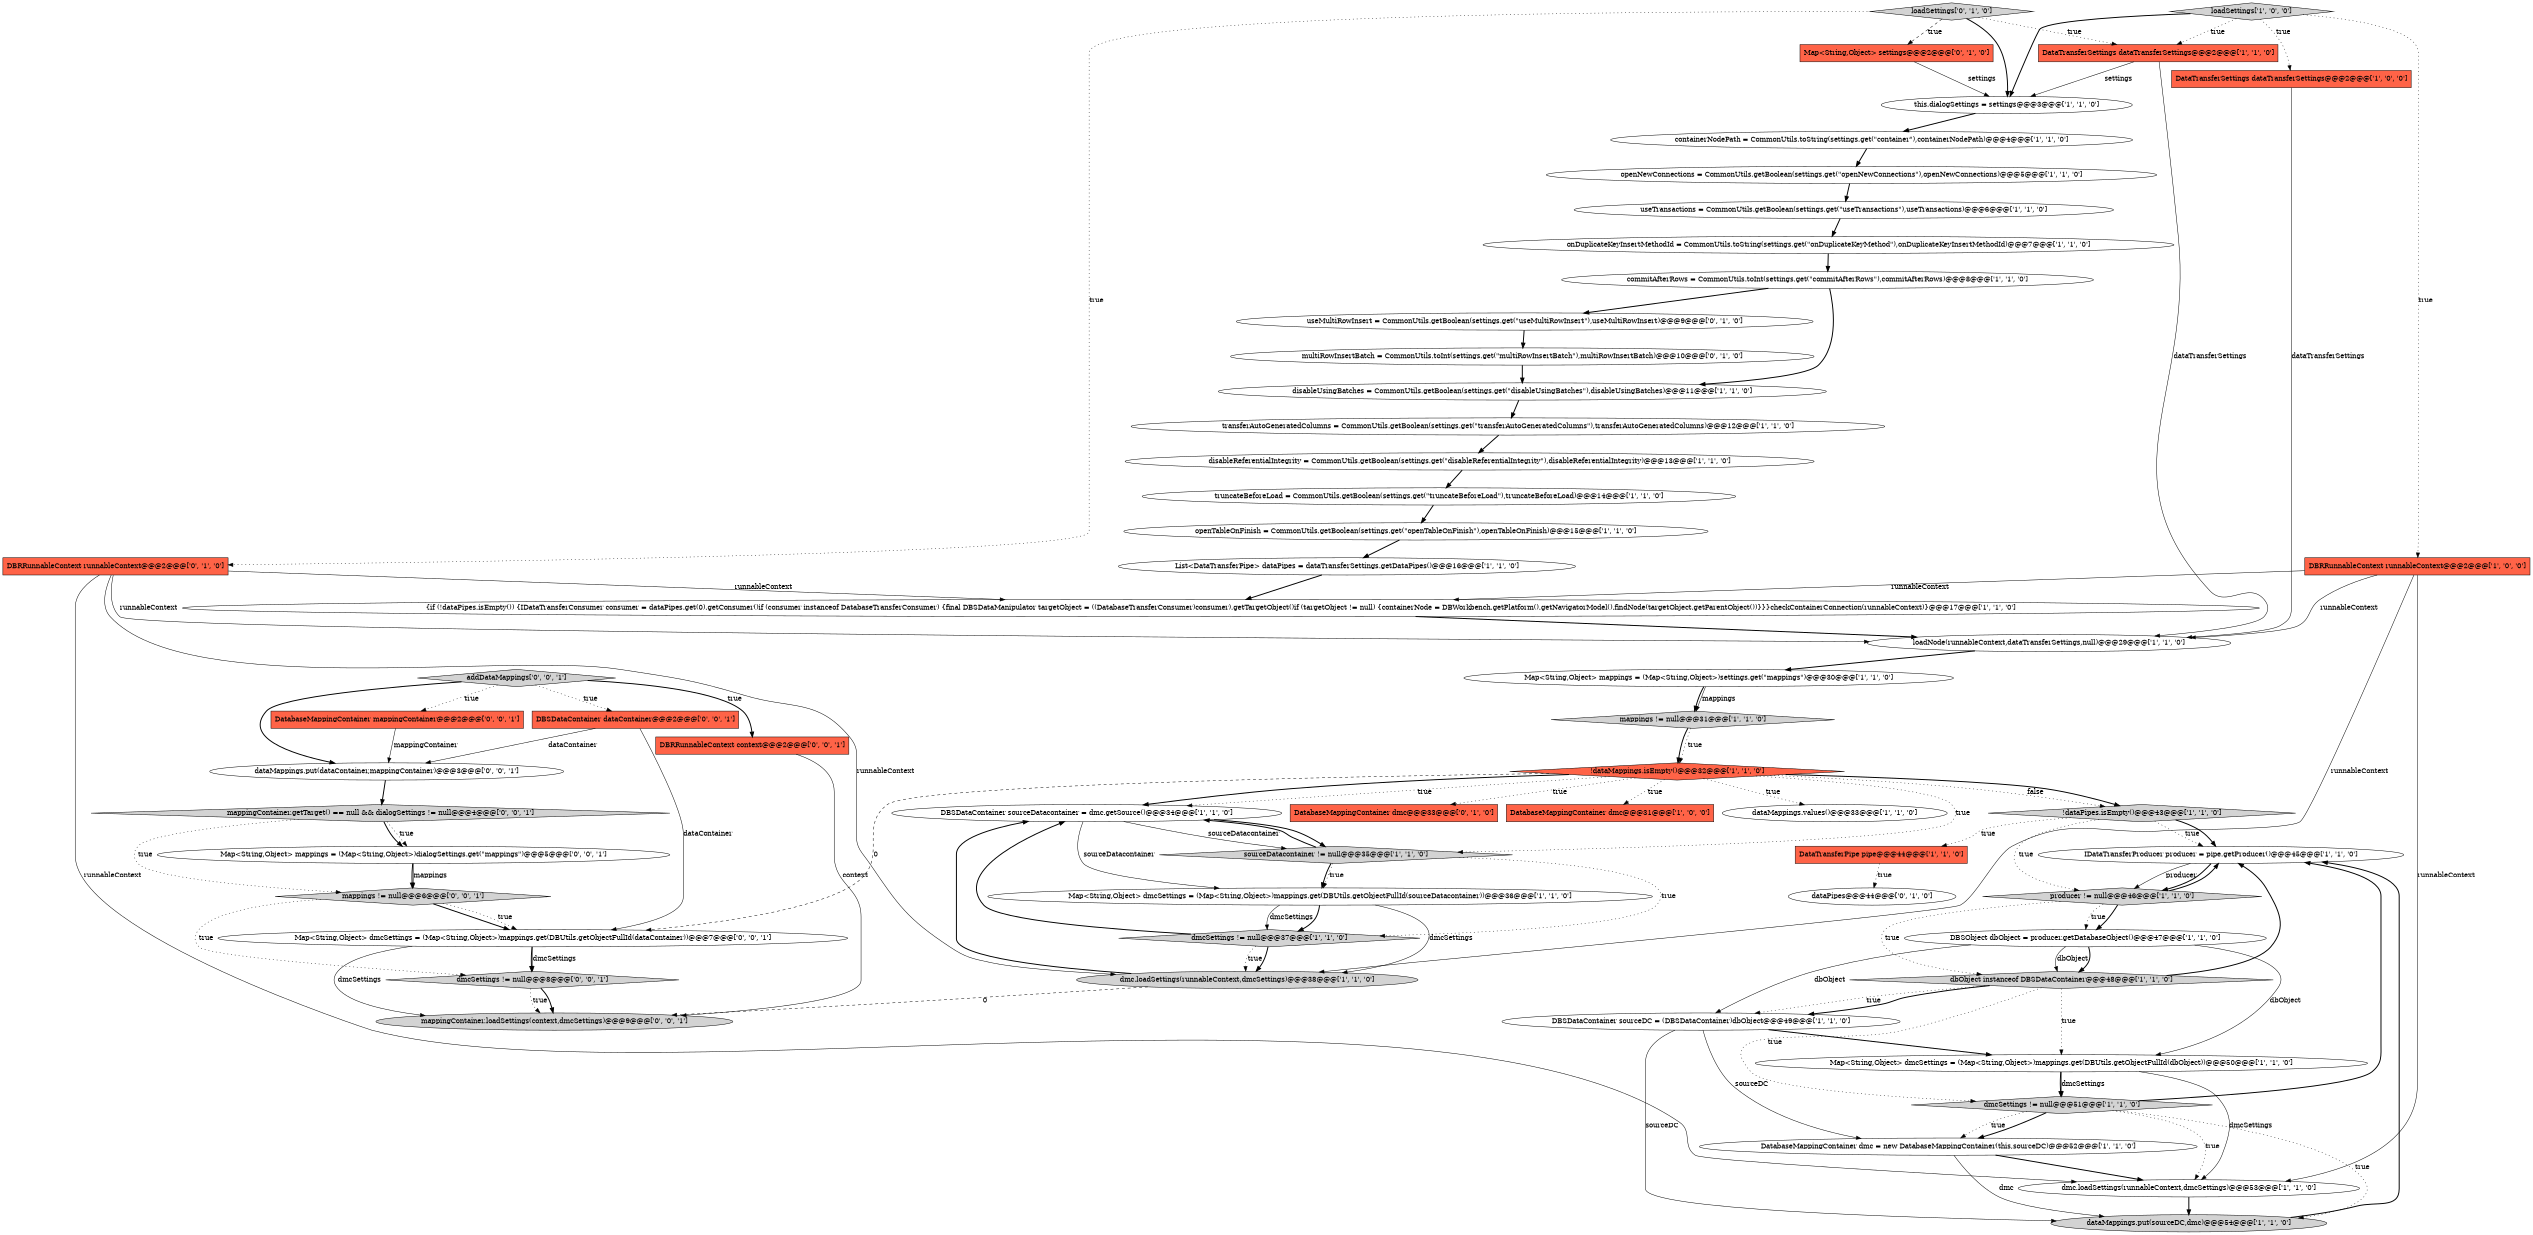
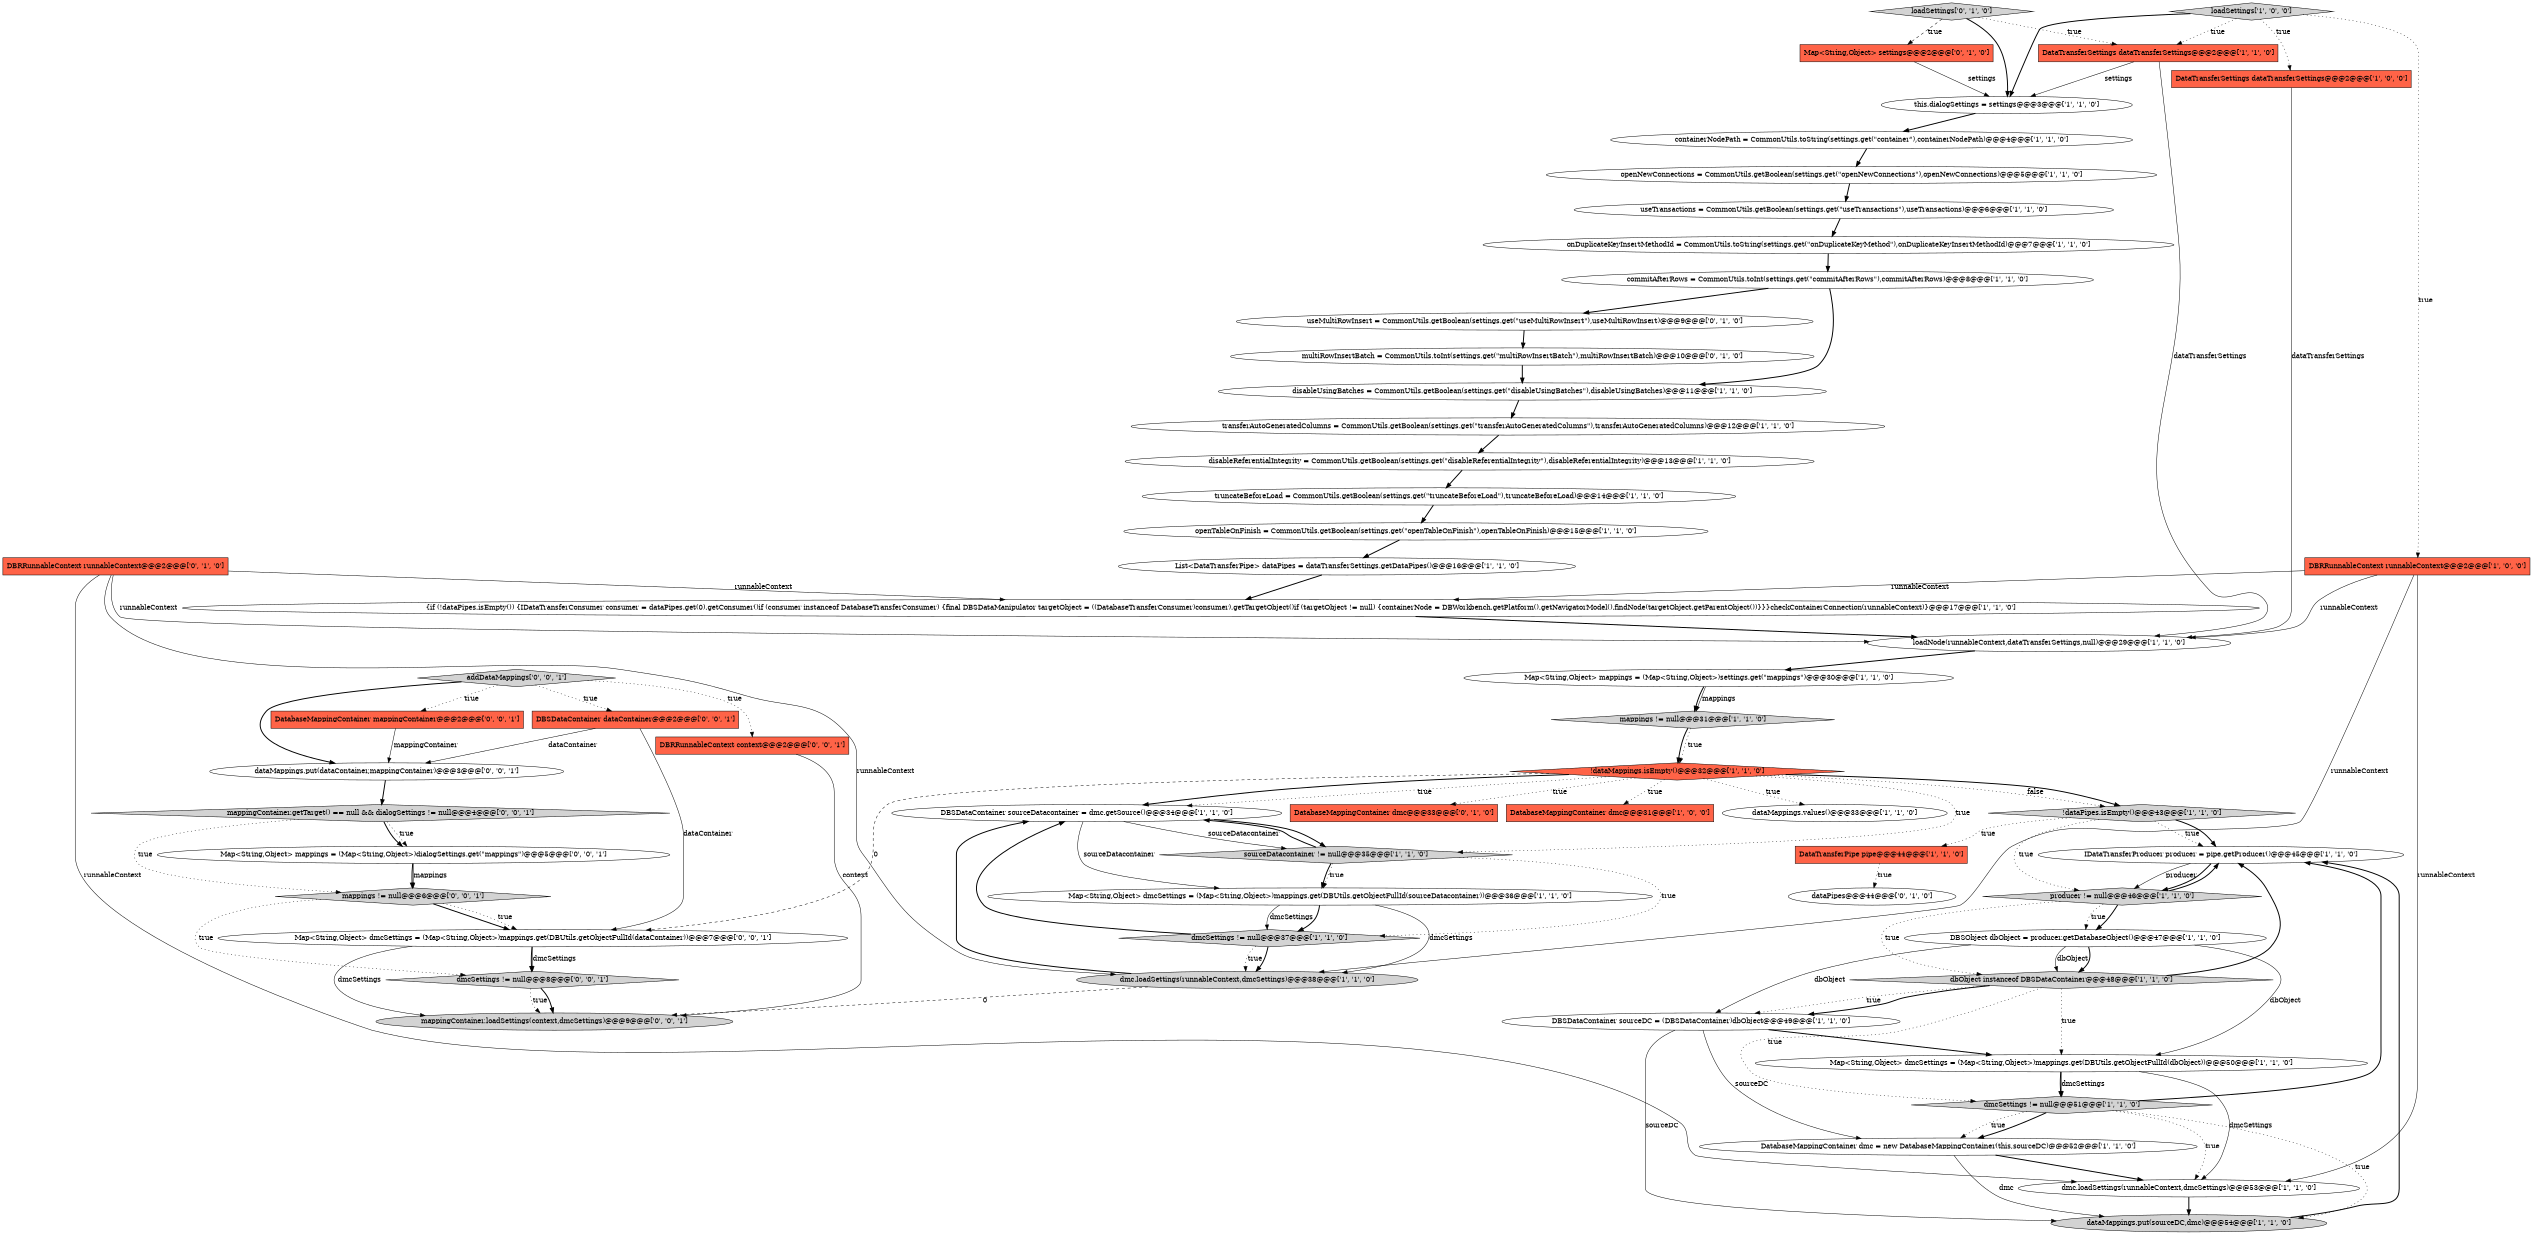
(1089, 328) -> none
(679, 690) -> (679, 690)
